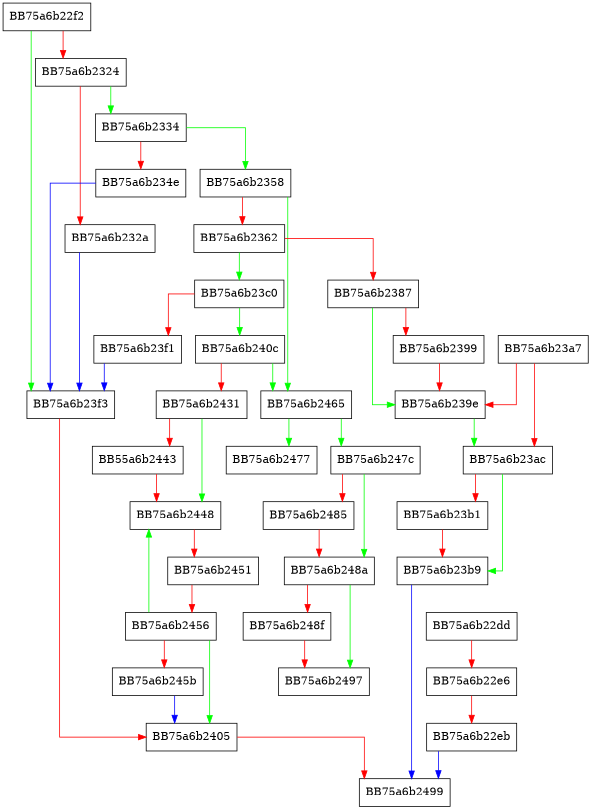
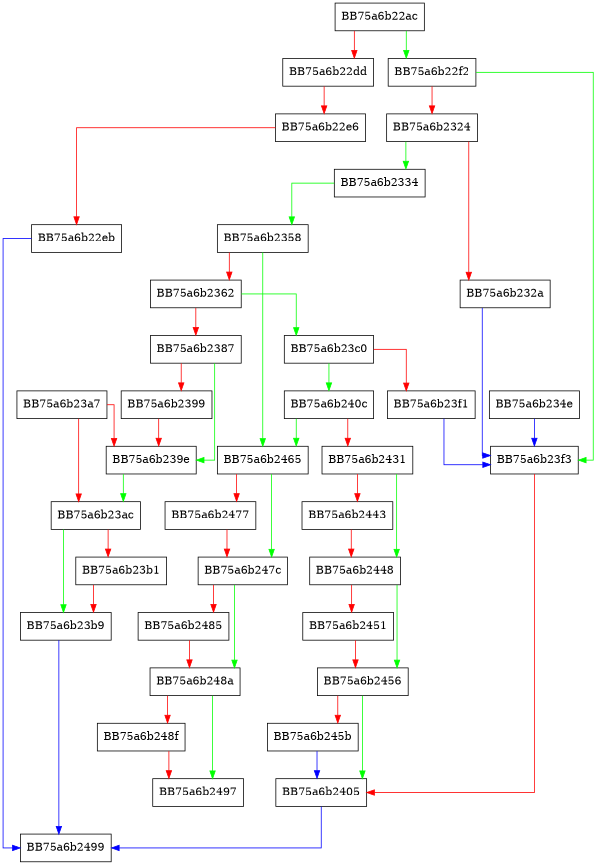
none -> (380, 17)
(141, 151) -> none
(289, 428) -> (237, 484)
(138, 460) -> (347, 516)
none -> (227, 539)
(149, 575) -> (397, 623)
(318, 737) -> (241, 848)
